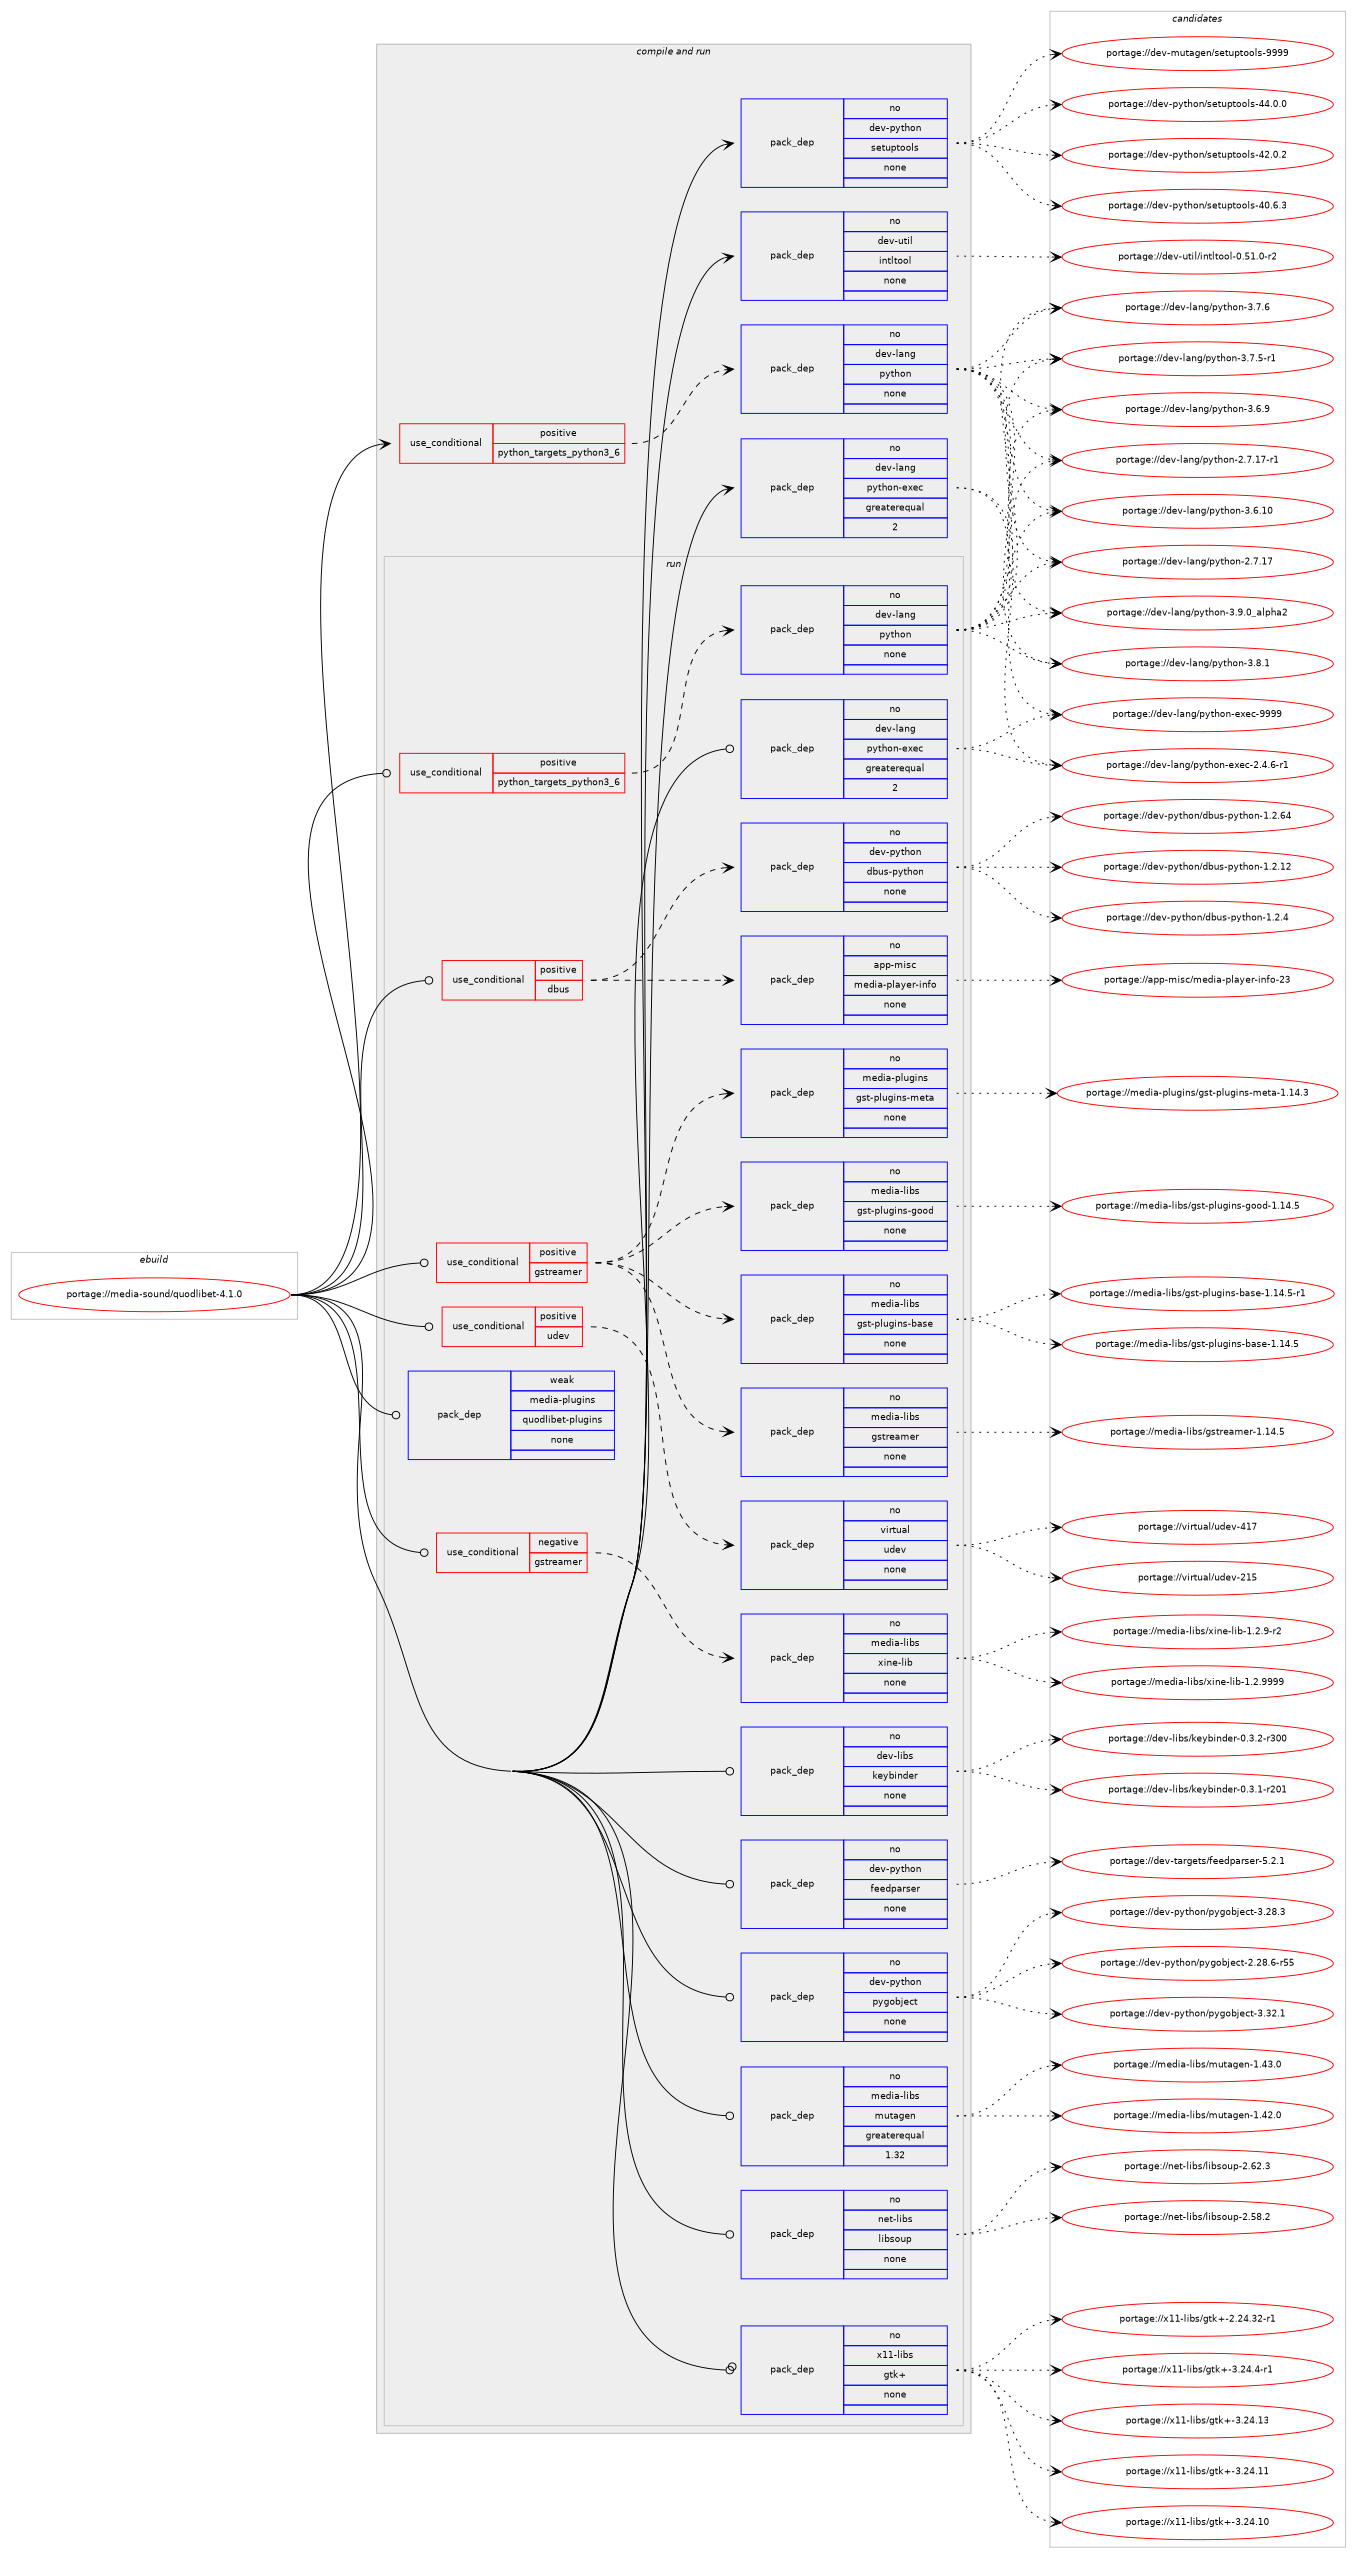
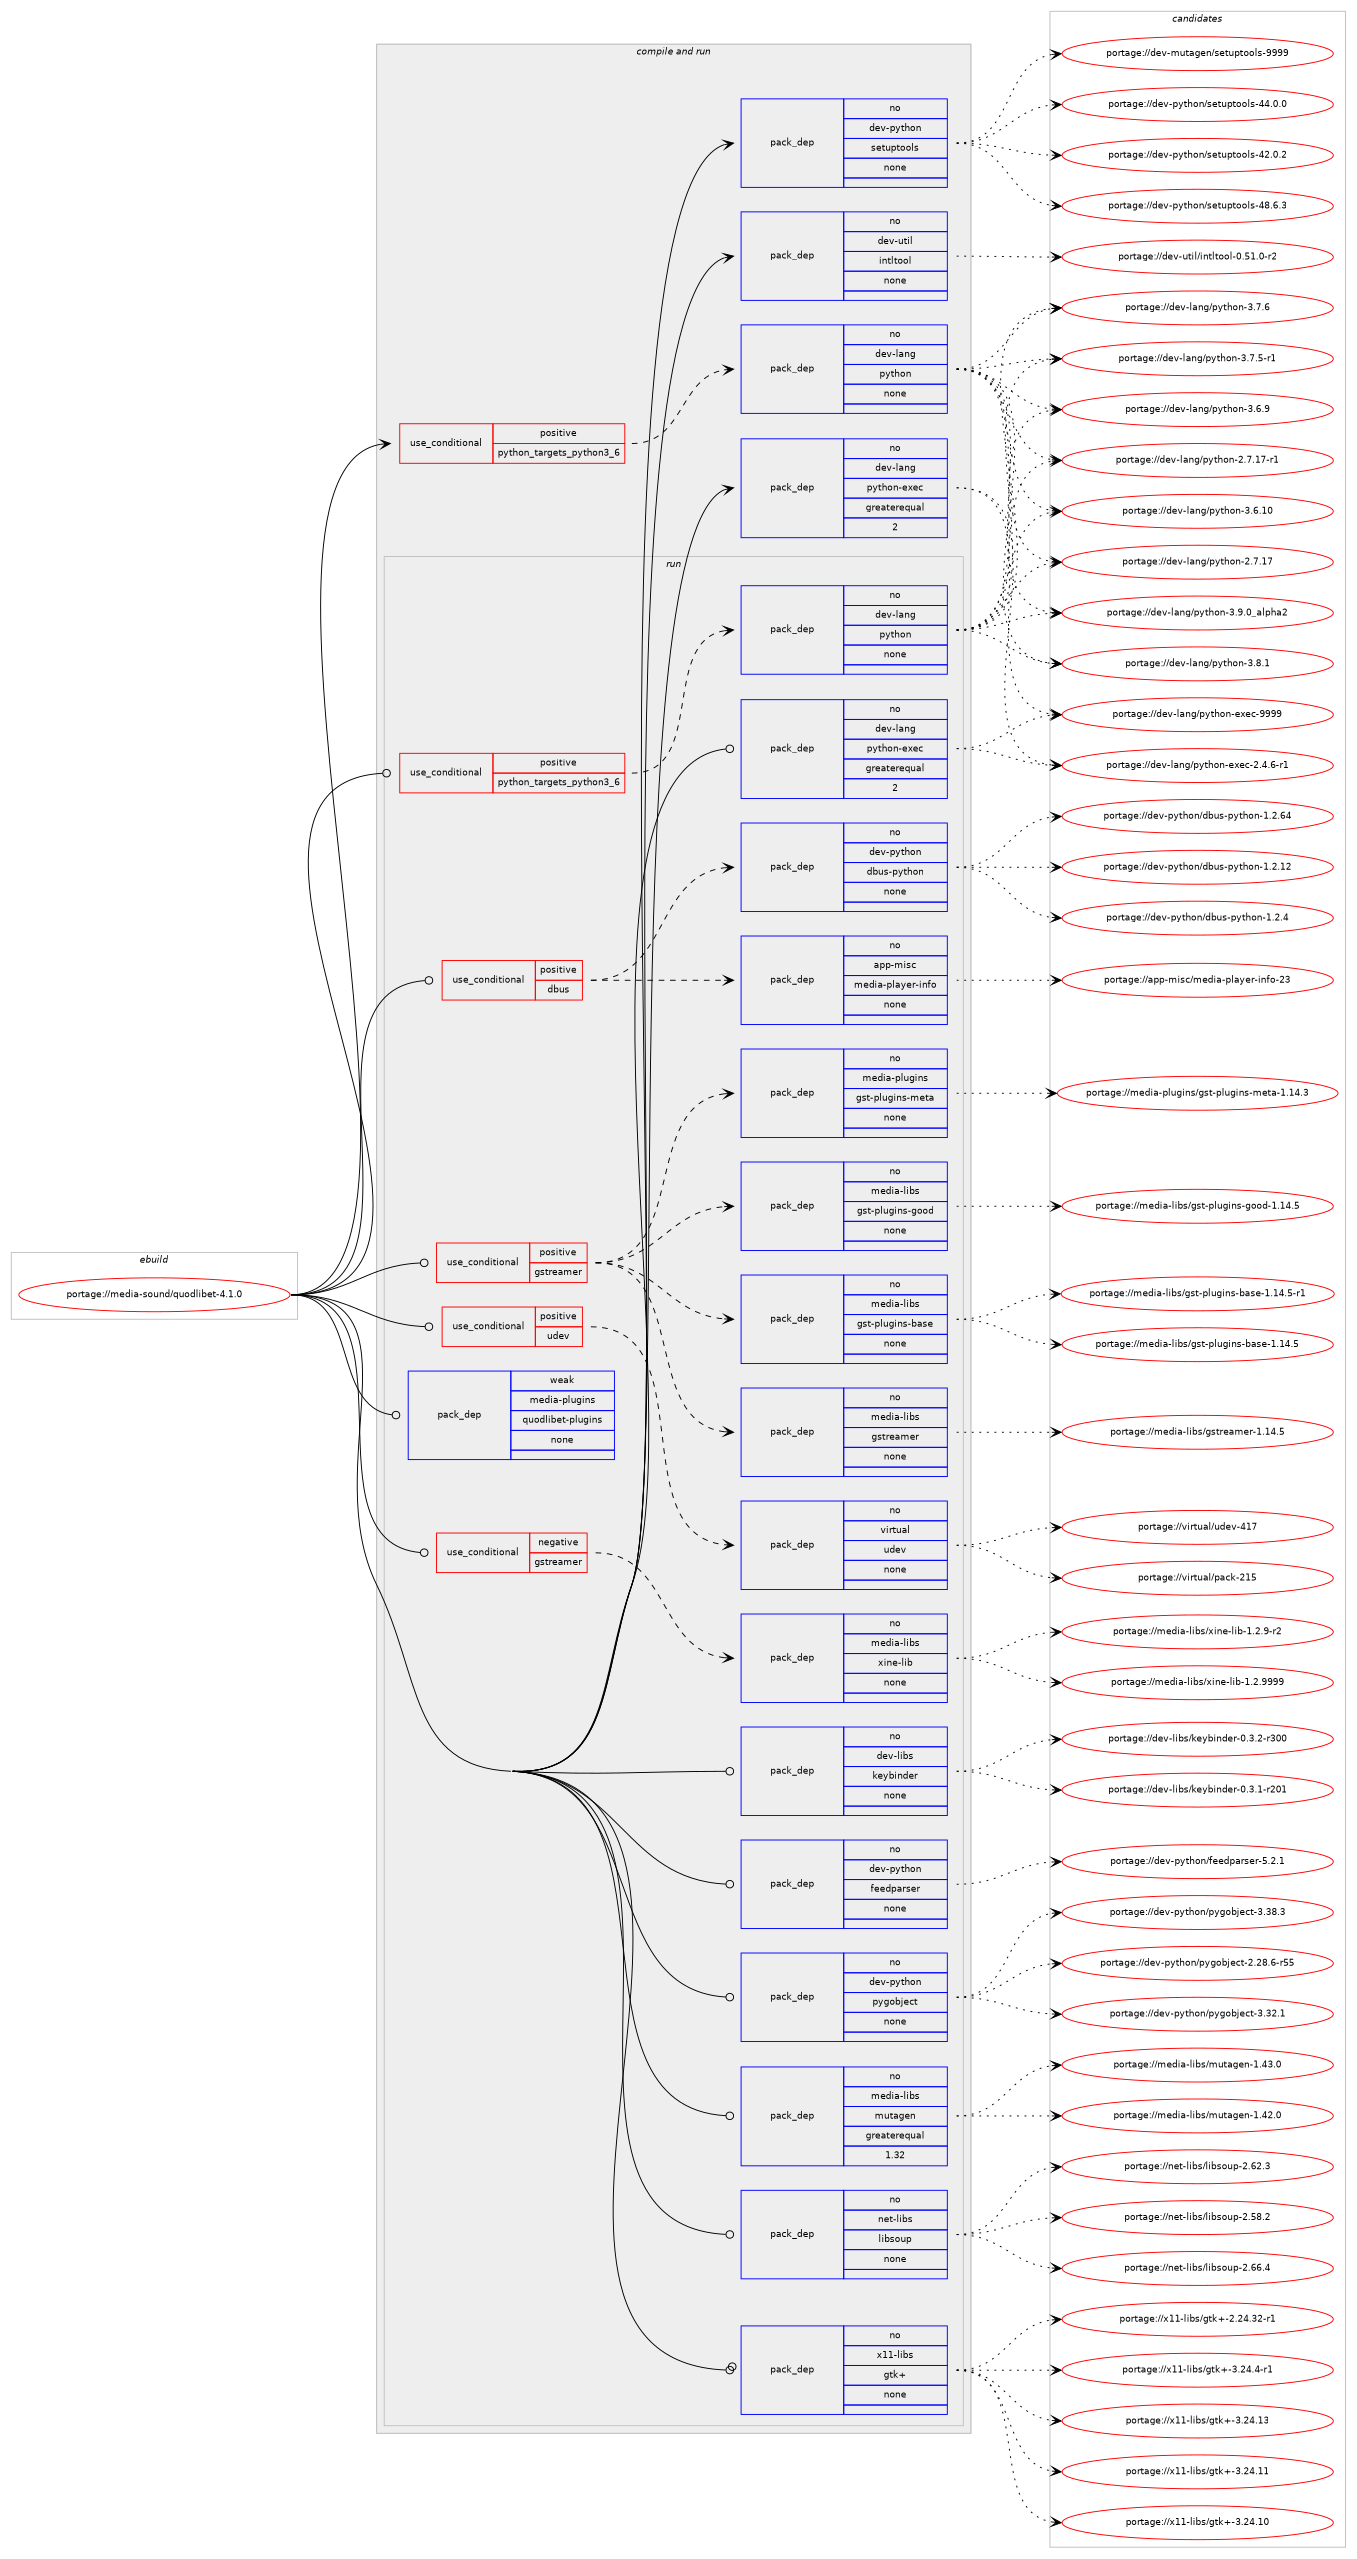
(1198, 206) -> (1198, 206)
(1198, 1578) -> (1198, 1578)
(1198, 1862) -> (1198, 1862)
(1198, 1913) -> (1198, 1913)
none -> (1198, 2268)
